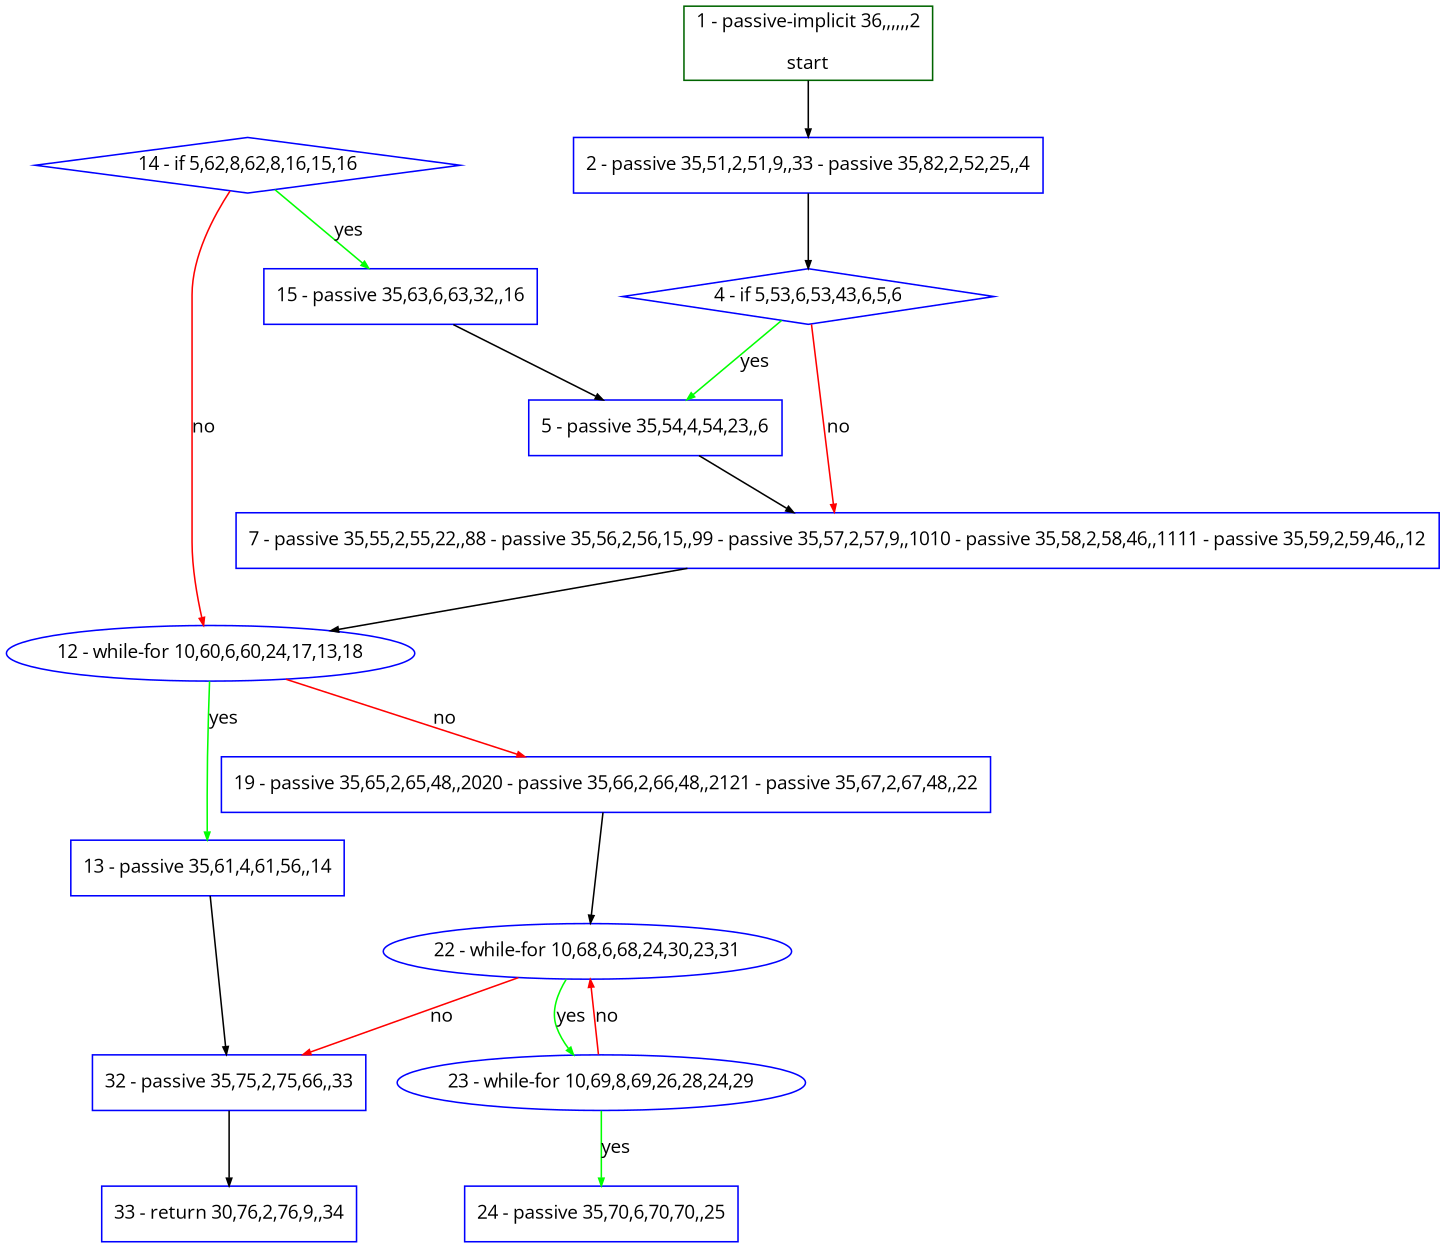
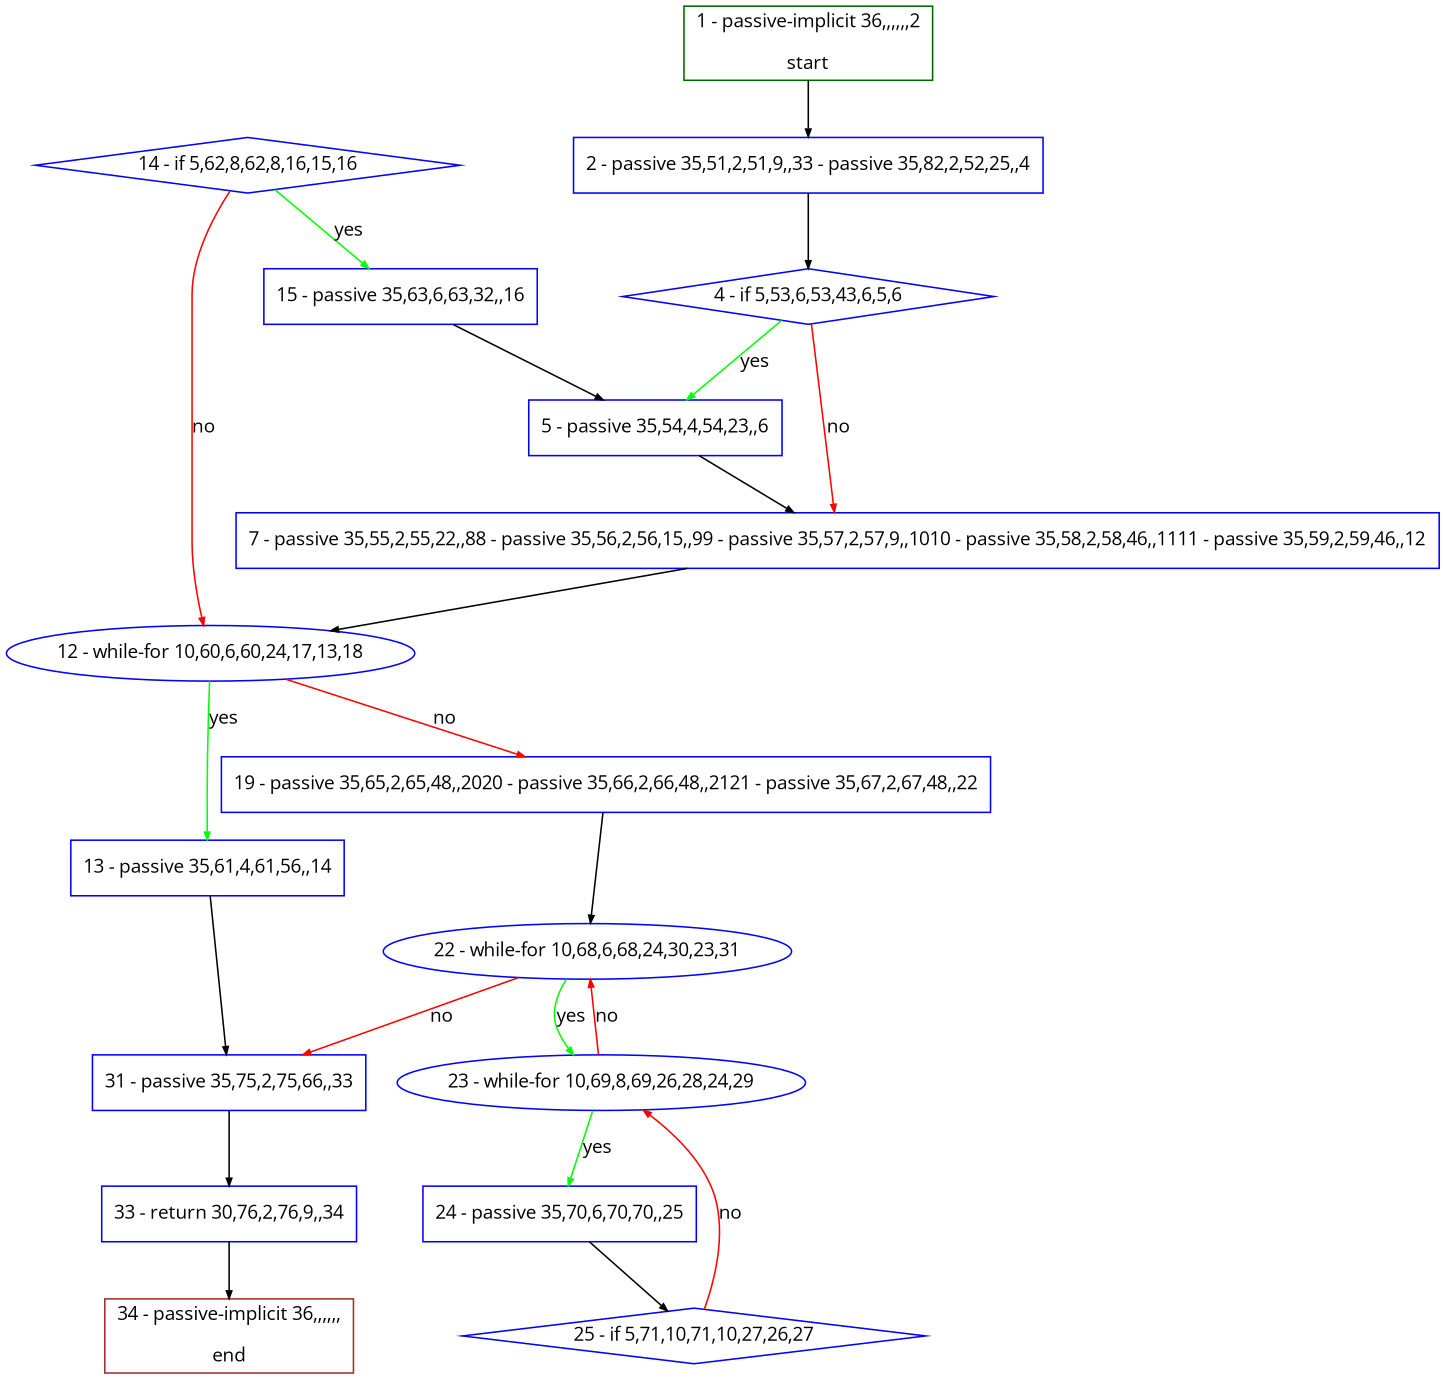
(229, 1083) -> (229, 1083)
none -> (229, 1336)
none -> (694, 1336)
